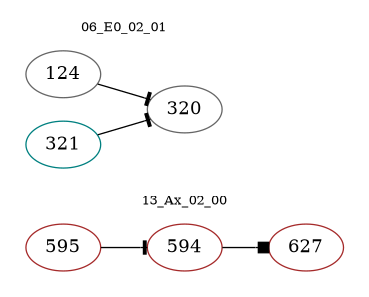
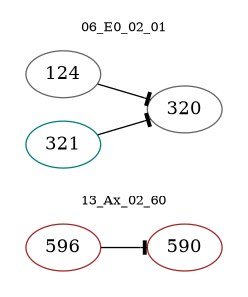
(185, 201) -> (124, 201)
(63, 248) -> (63, 248)
(185, 248) -> (185, 248)
(306, 248) -> none
